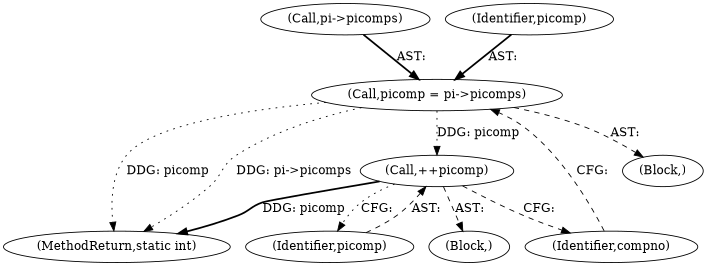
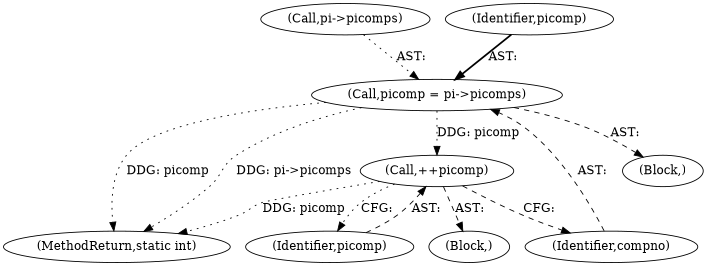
(387, 54) -> (387, 54)
(594, 171) -> (594, 171)
(281, 199) -> (281, 199)
